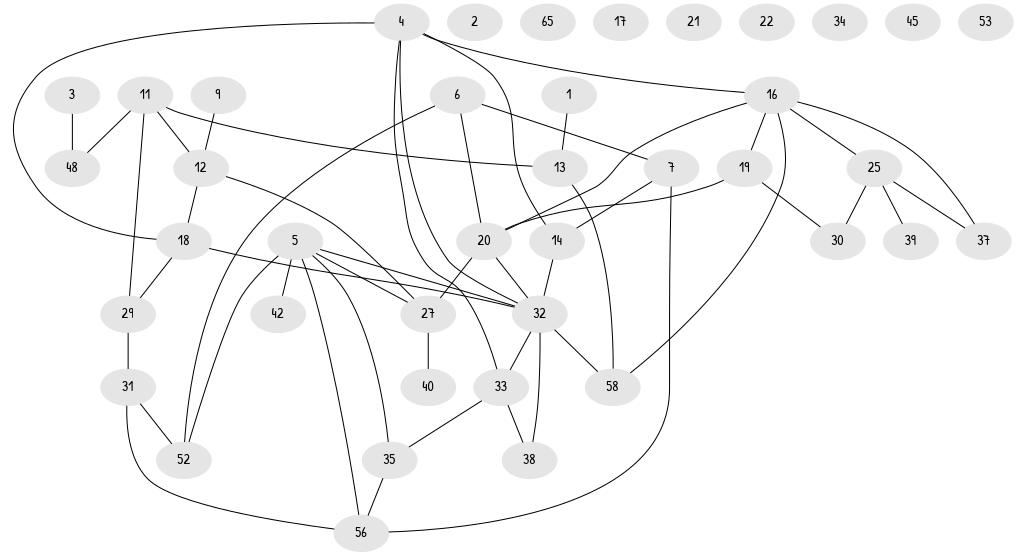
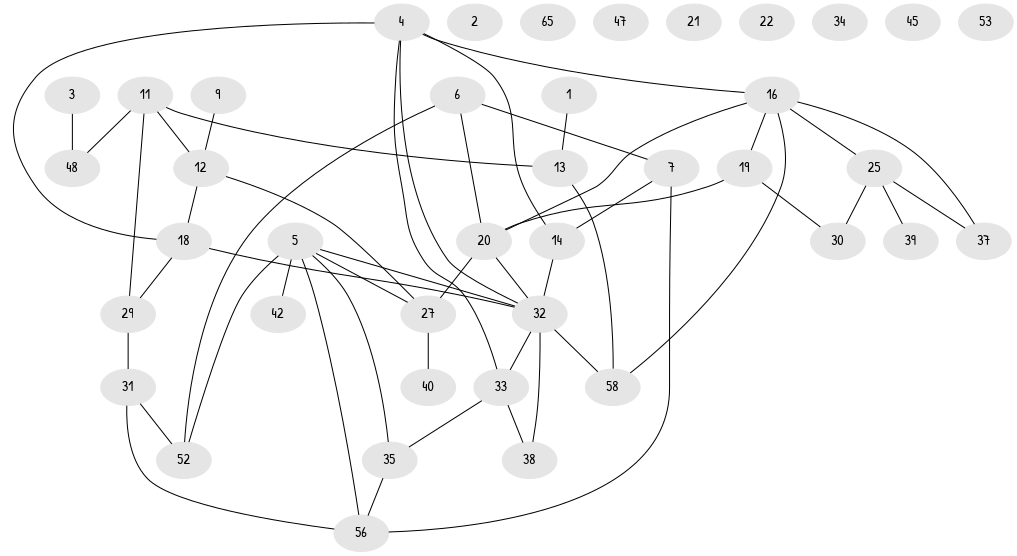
(621, 22) -> (621, 22)
